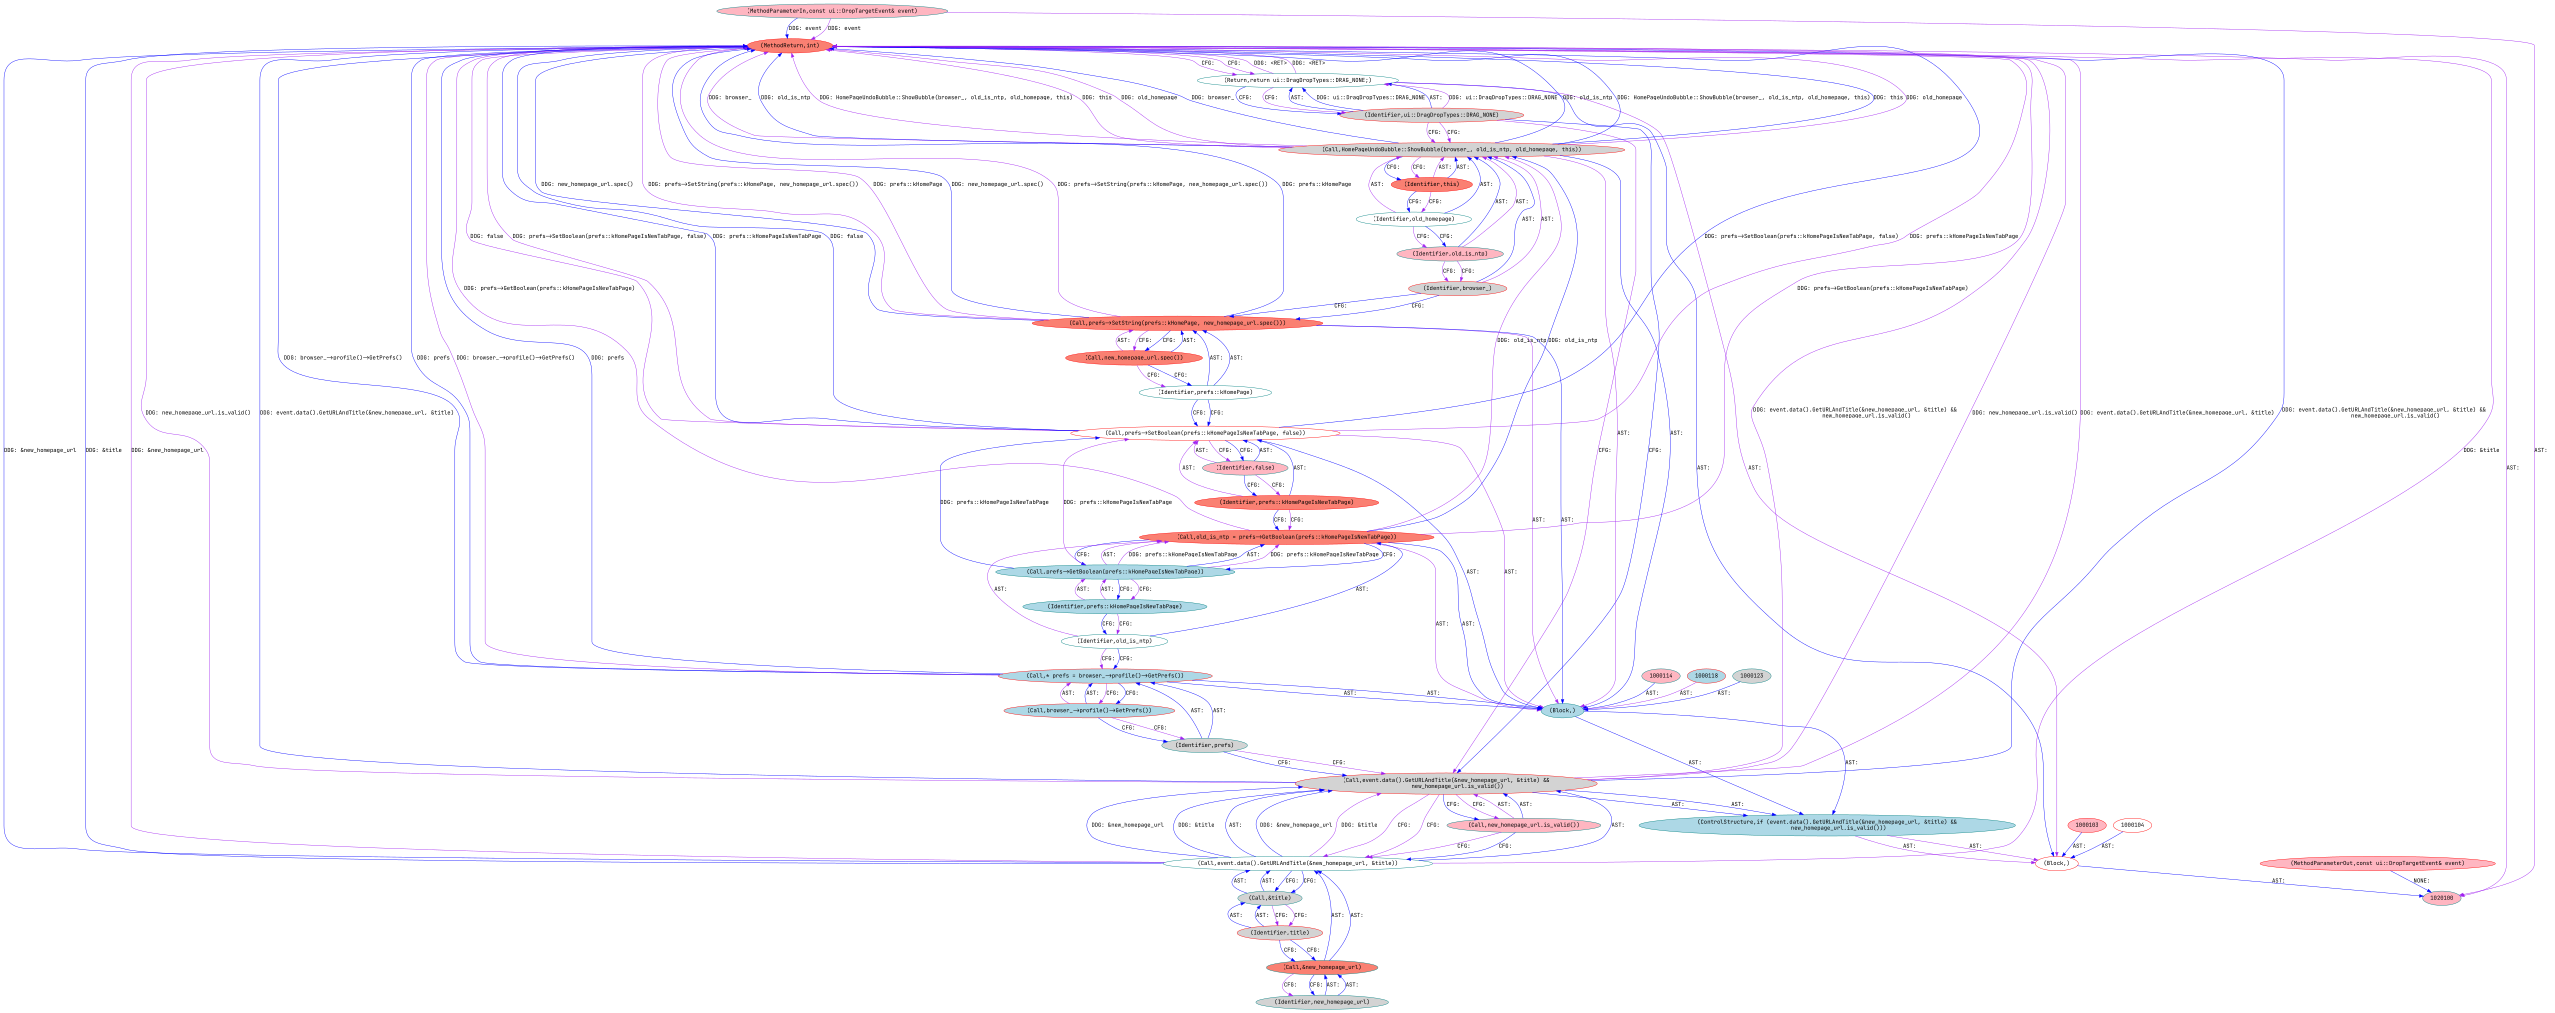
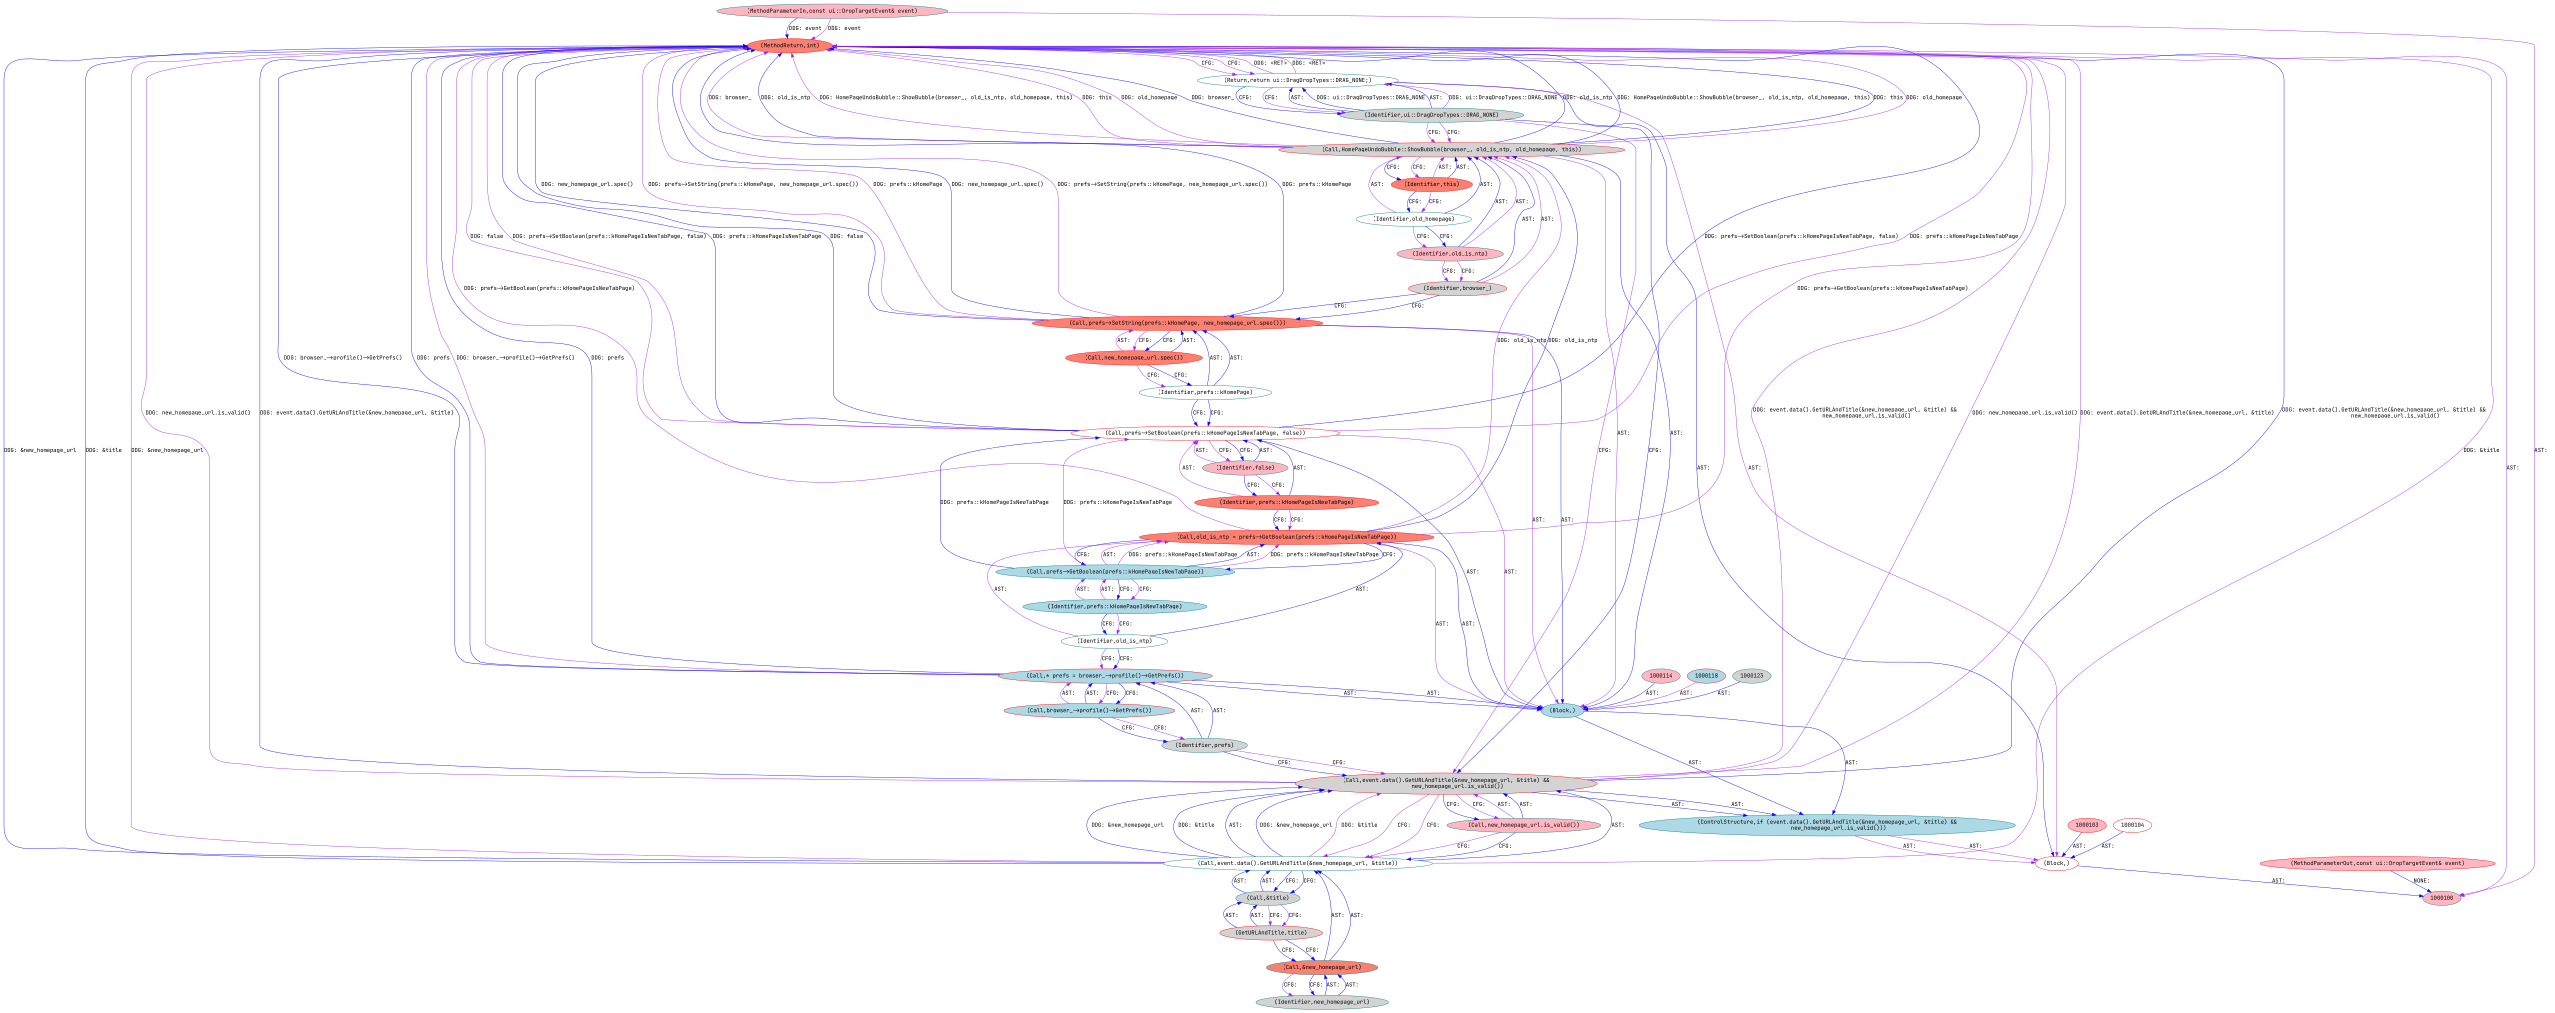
(1432, 115) -> (1432, 115)
(2442, 898) -> (2442, 898)
(1280, 933) -> (1271, 933)
